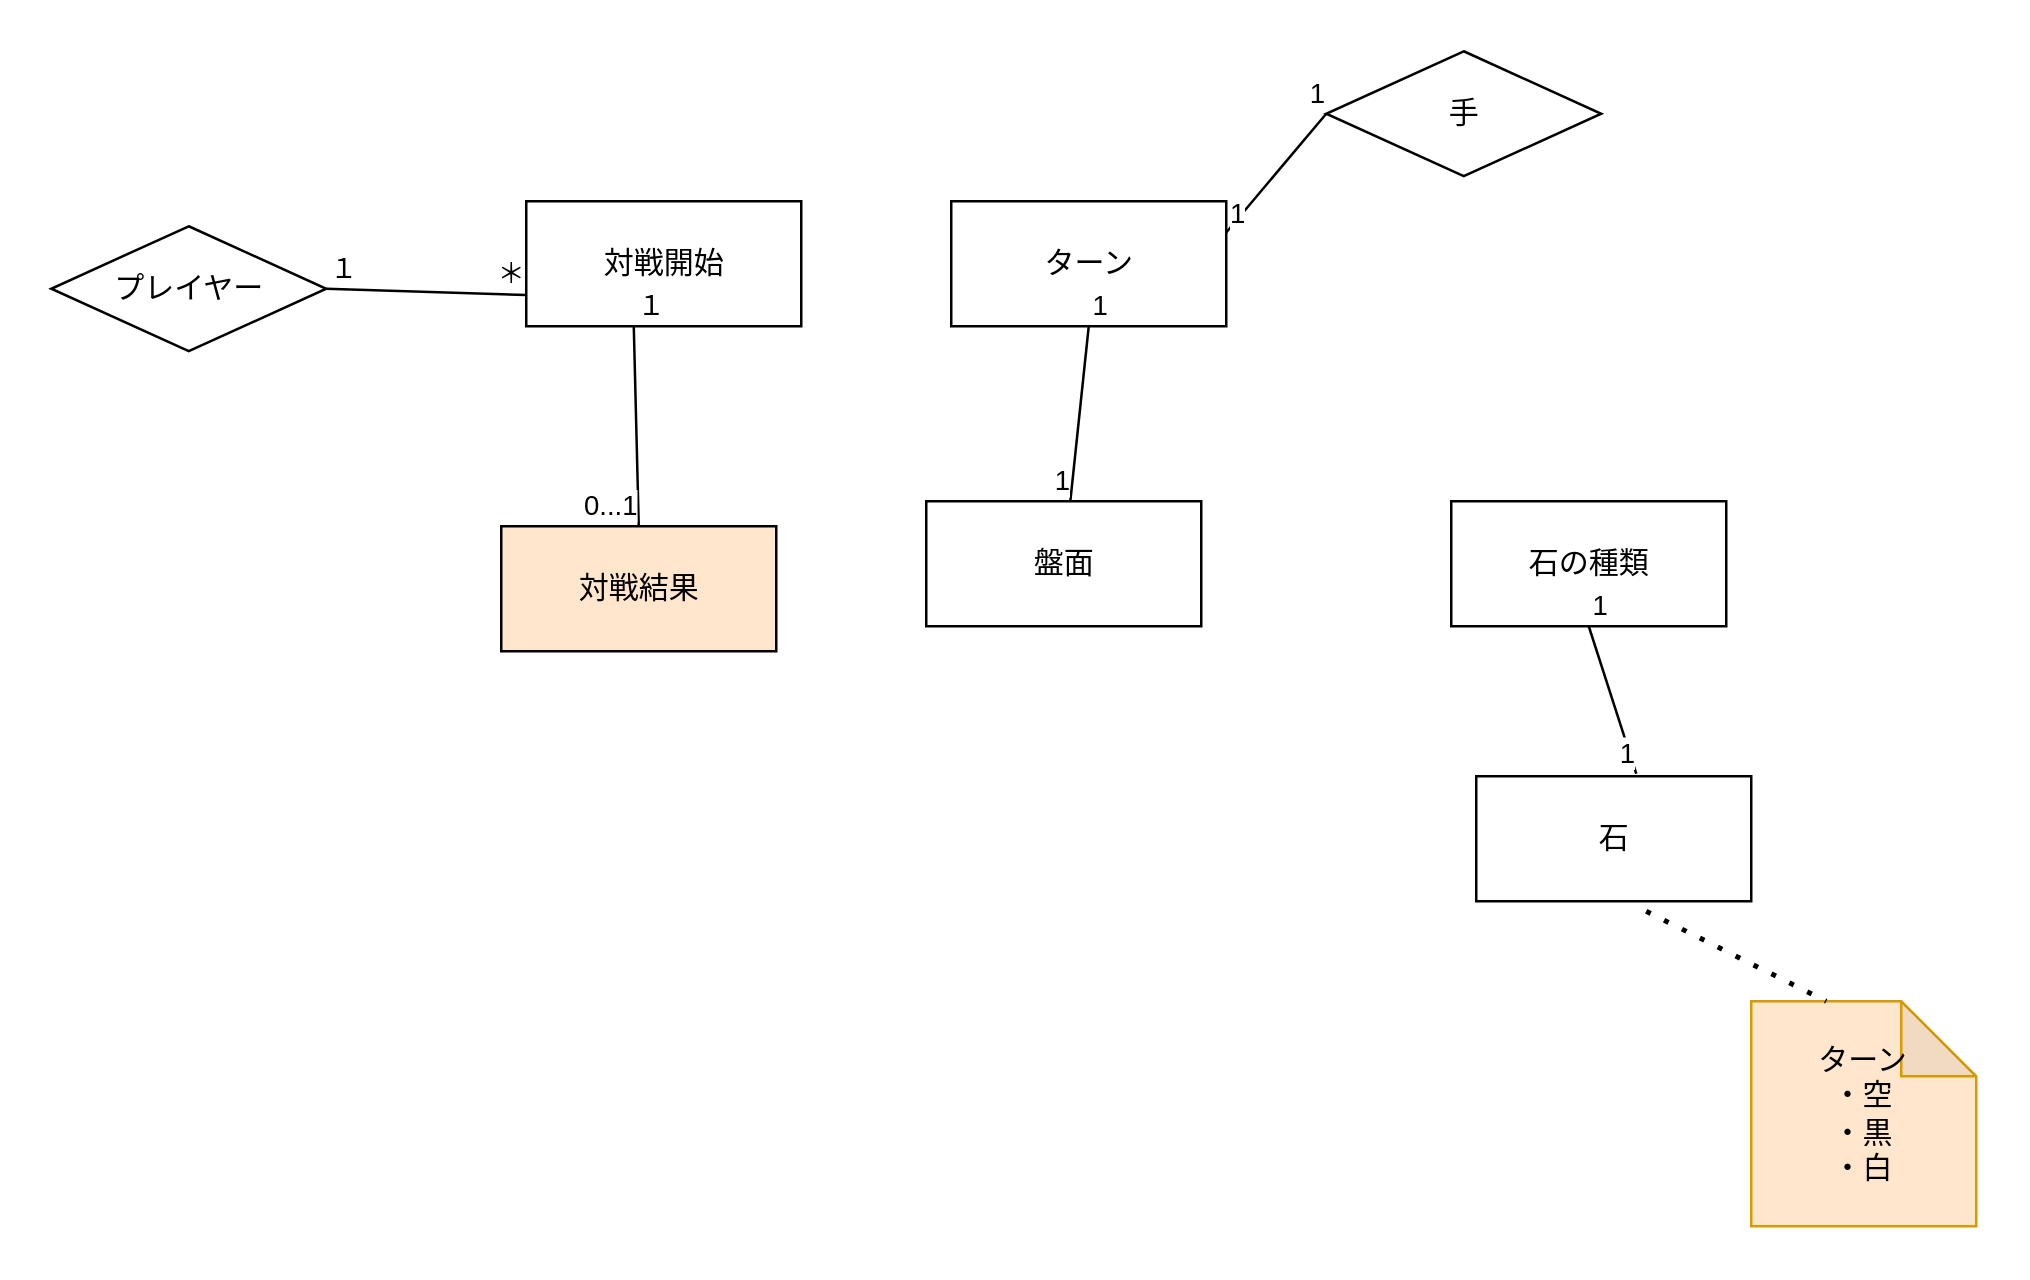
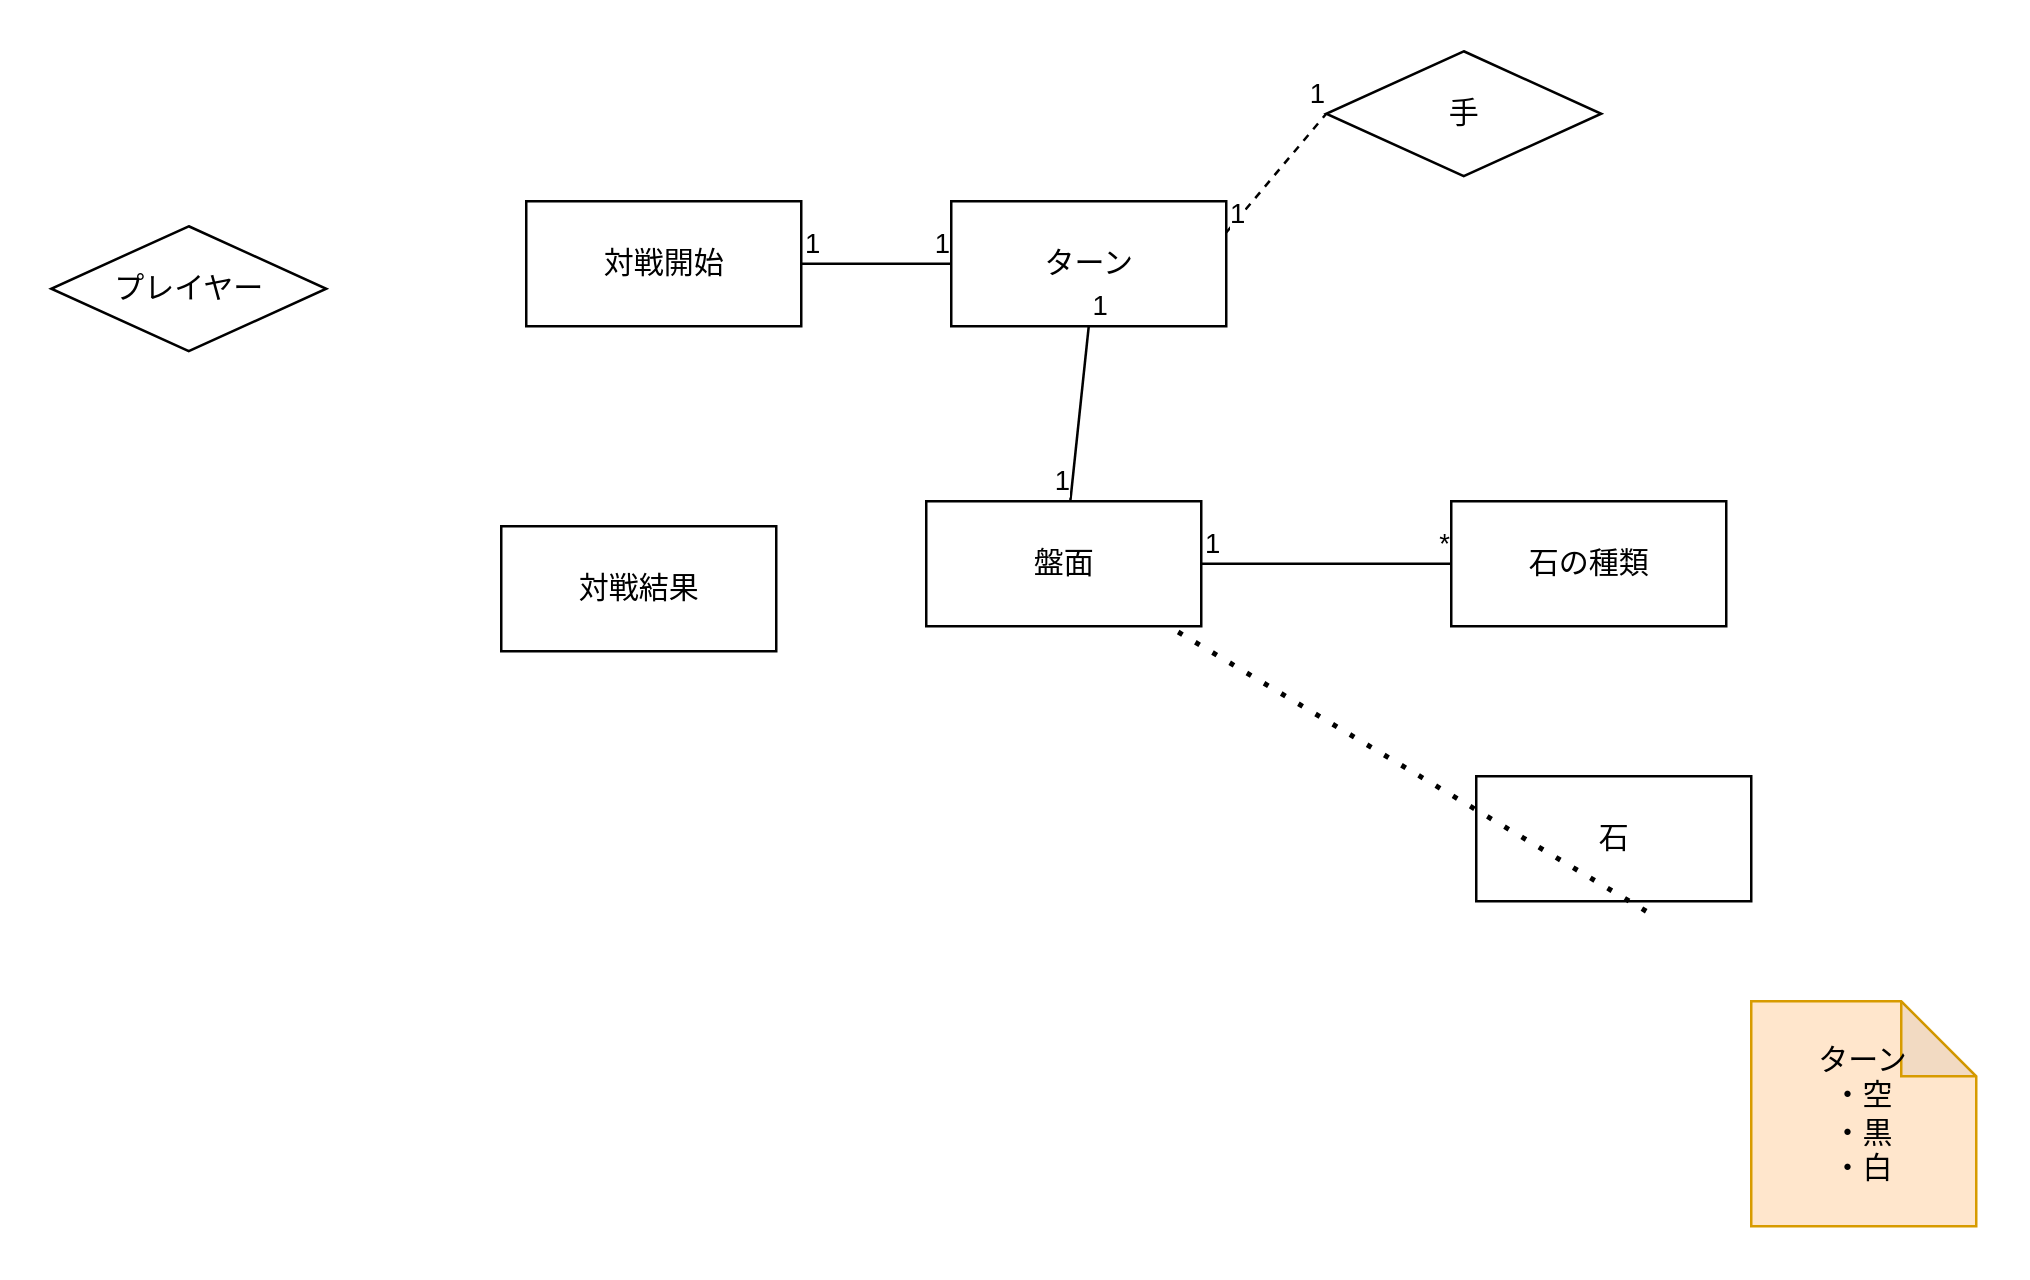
(1284, 164) -> (1284, 164)
none -> (876, 264)
(426, 292) -> none
(636, 426) -> none
none -> (1326, 564)
(639, 589) -> (639, 589)
(1613, 700) -> none
(1666, 921) -> (1592, 879)
